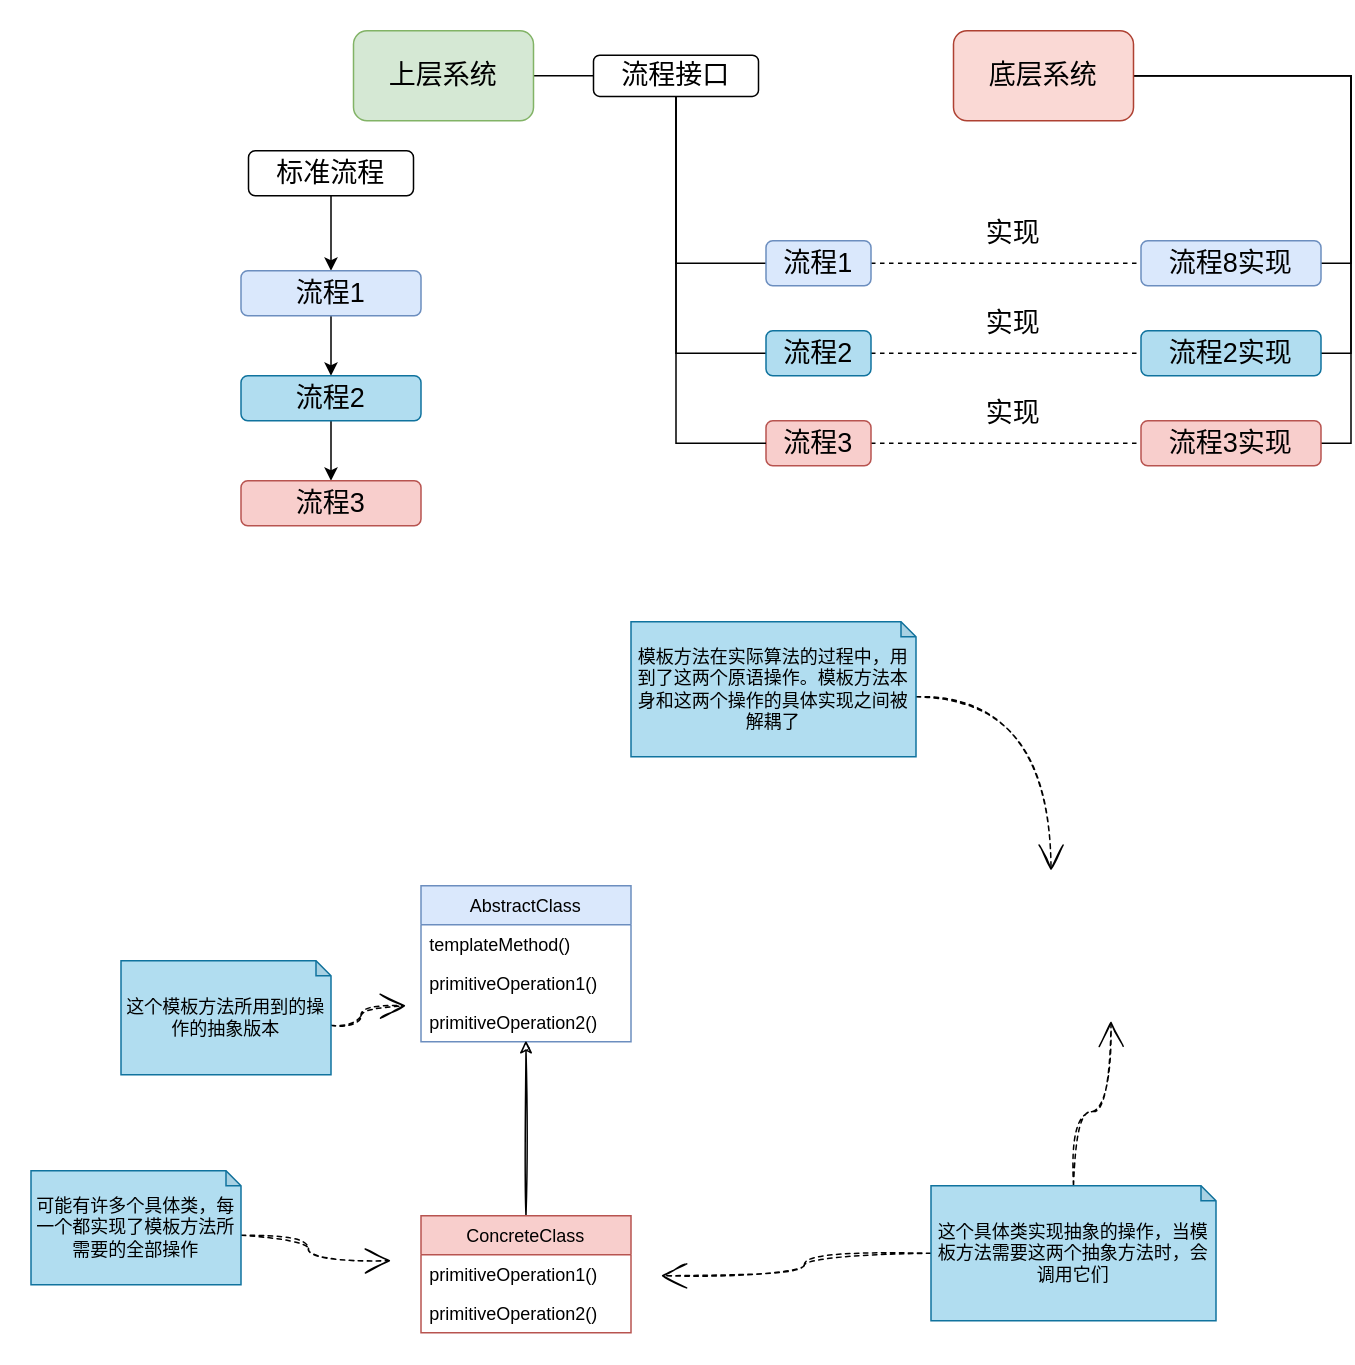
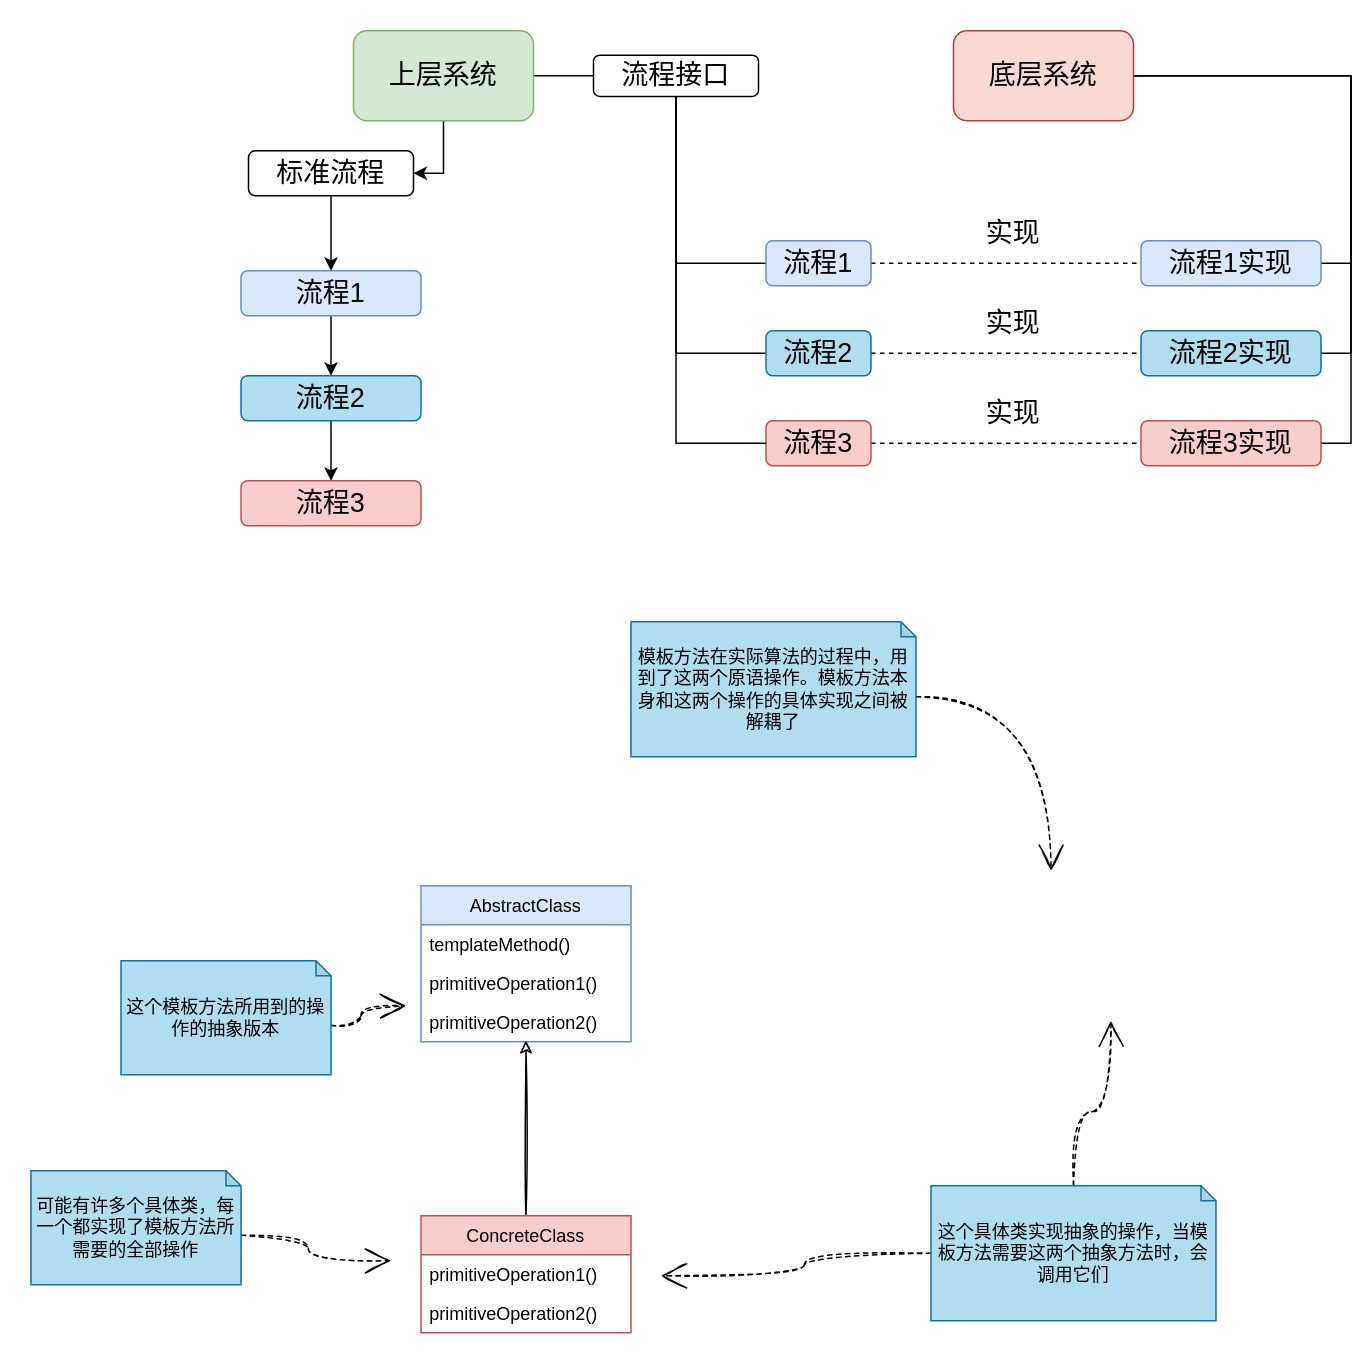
none -> (443, 157)
(1231, 263) -> (1231, 263)
